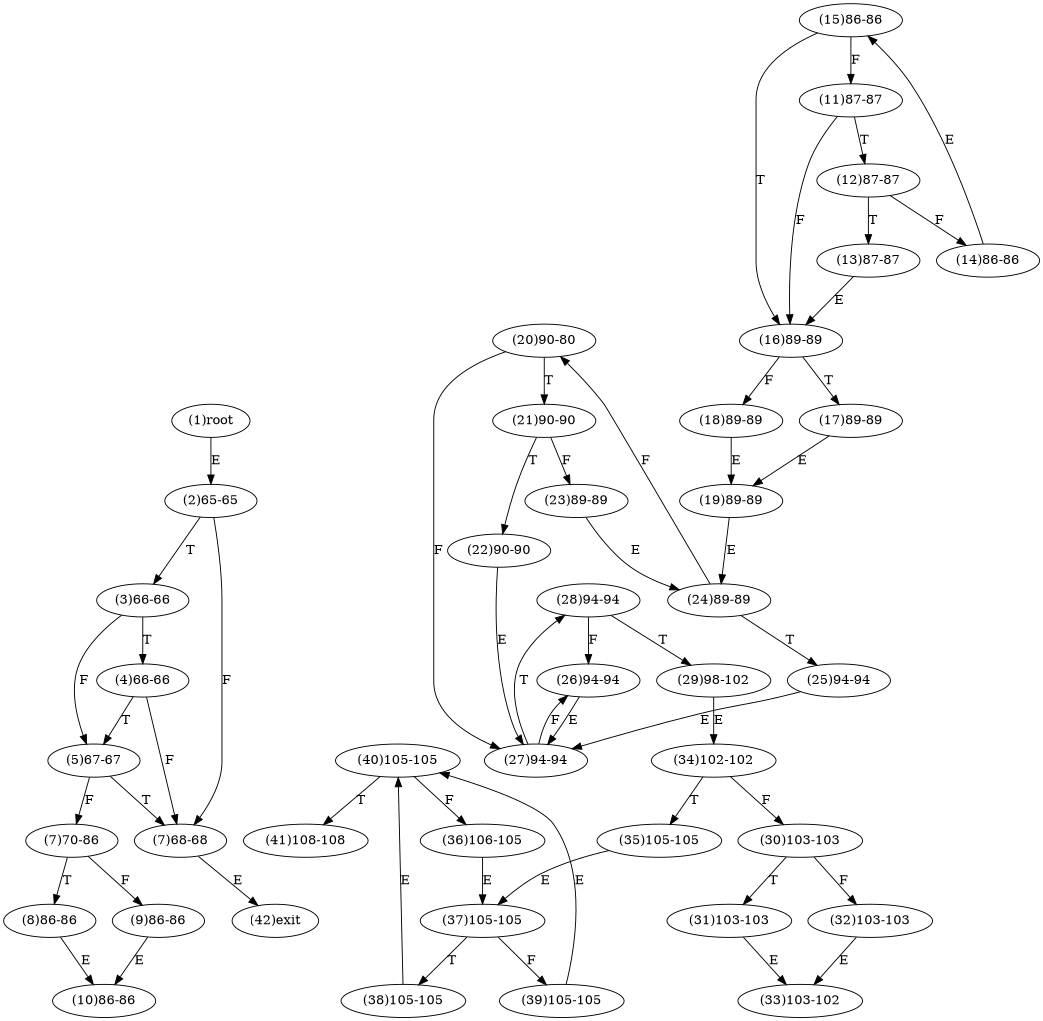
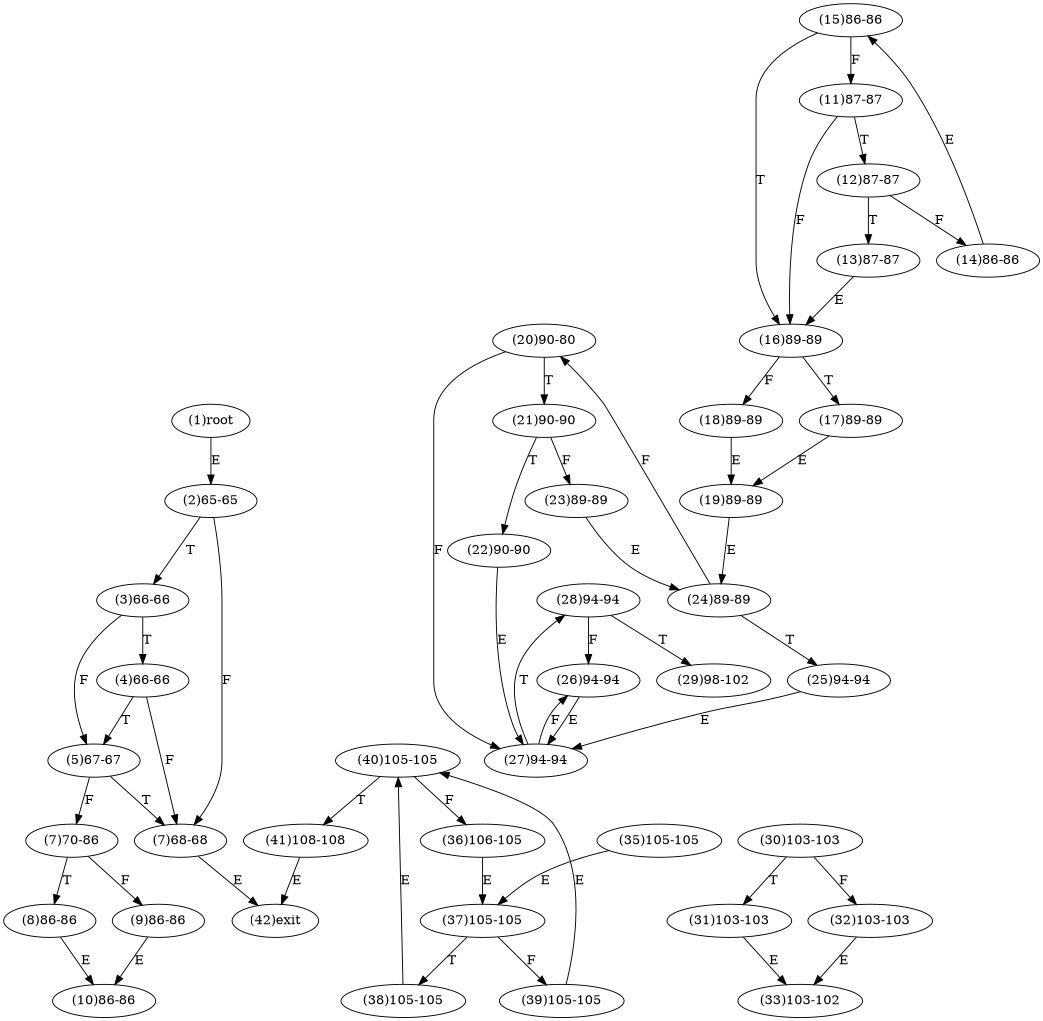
(714, 761) -> none
none -> (292, 876)
